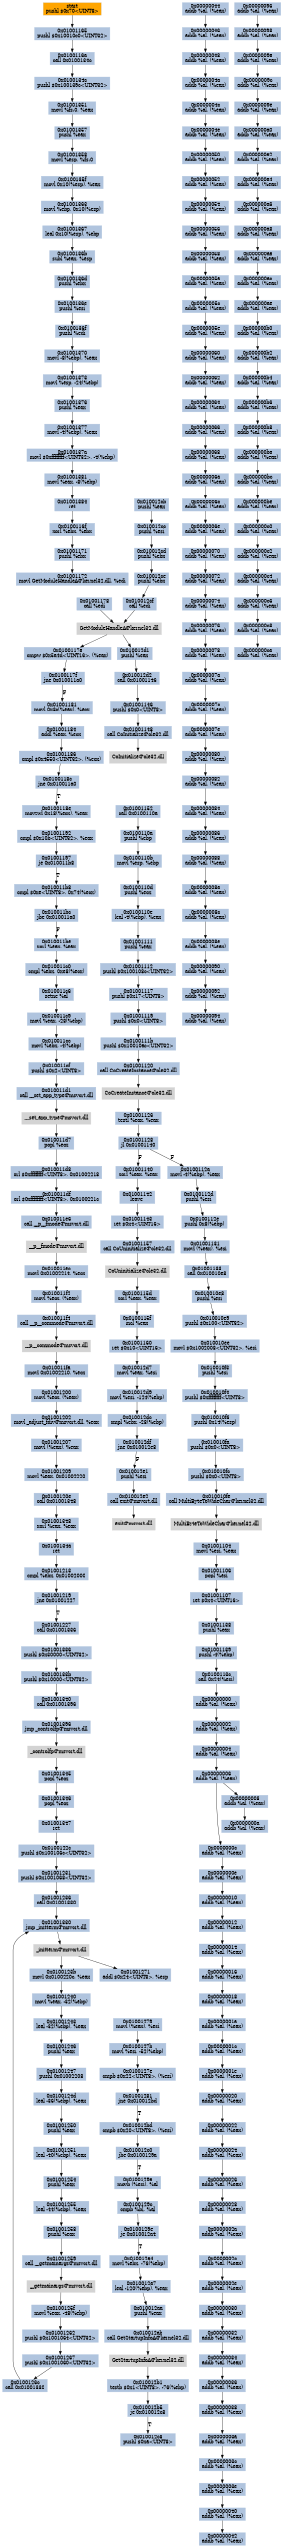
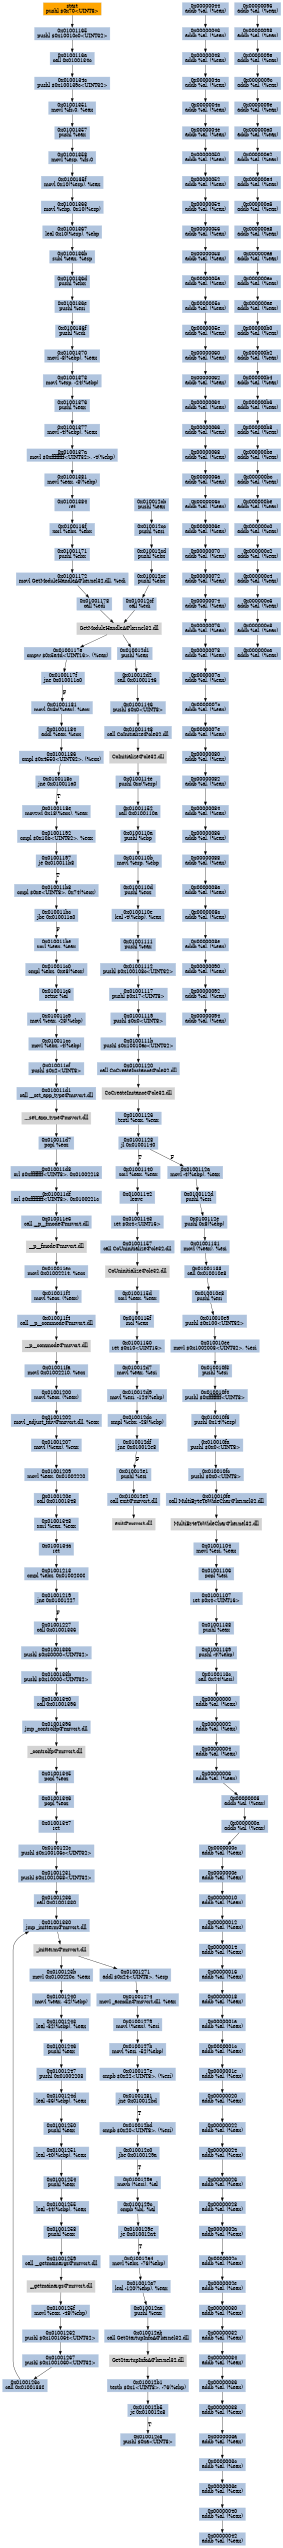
none -> (82, 590)
none -> (138, 782)
(140, 1158) -> (140, 1158)
(58, 1613) -> (58, 1613)
(217, 1812) -> (235, 1837)
none -> (138, 2000)
